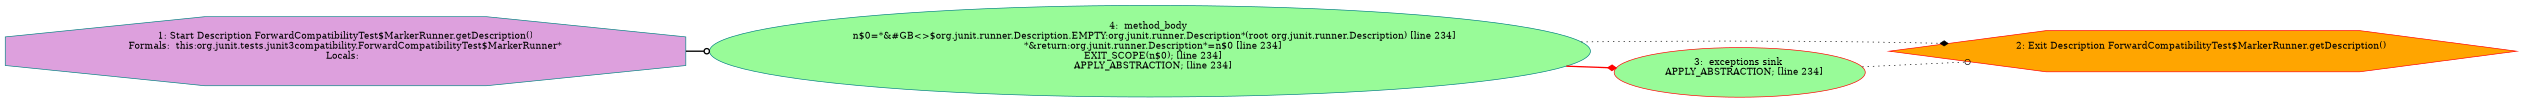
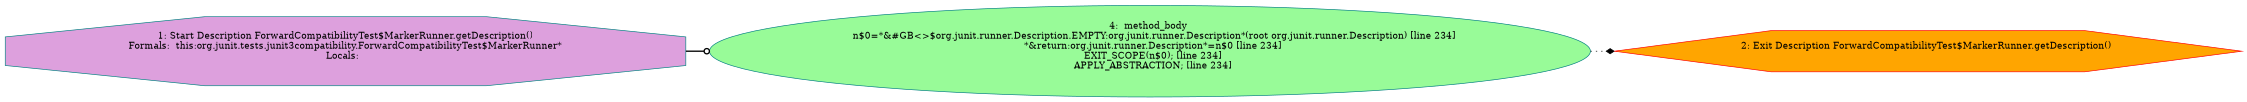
(1740, 72) -> none
